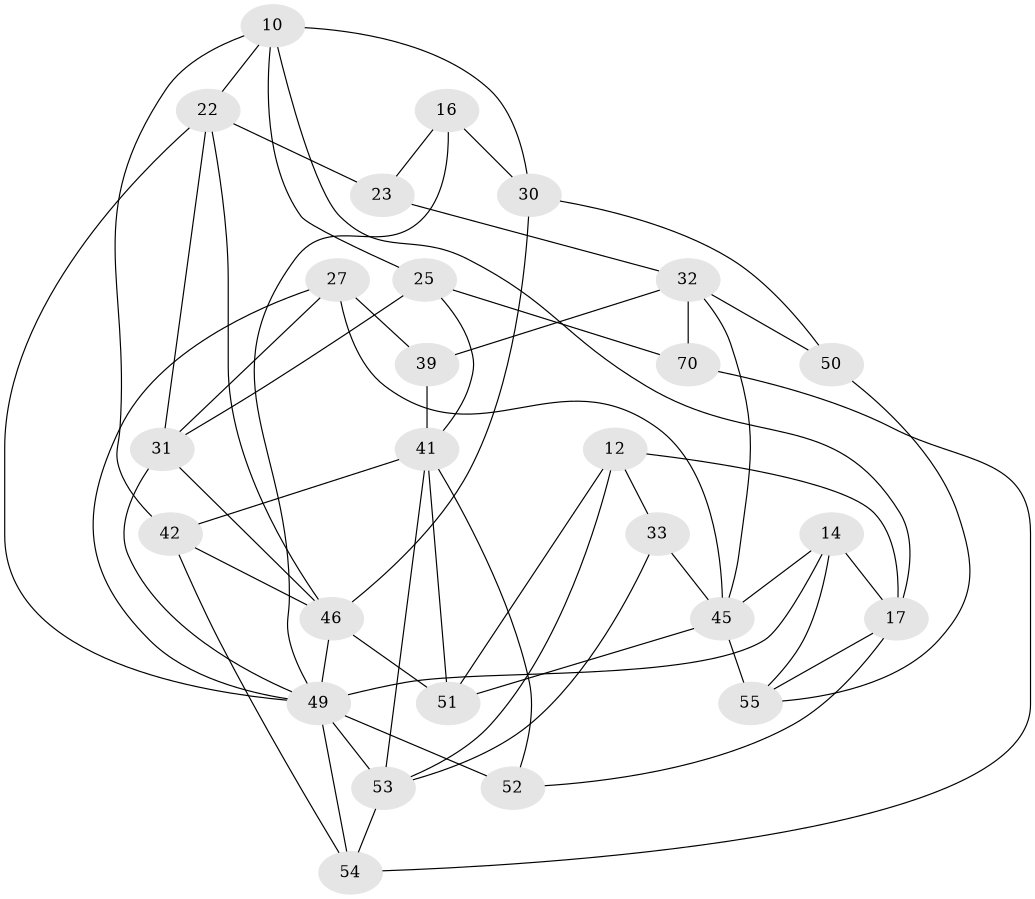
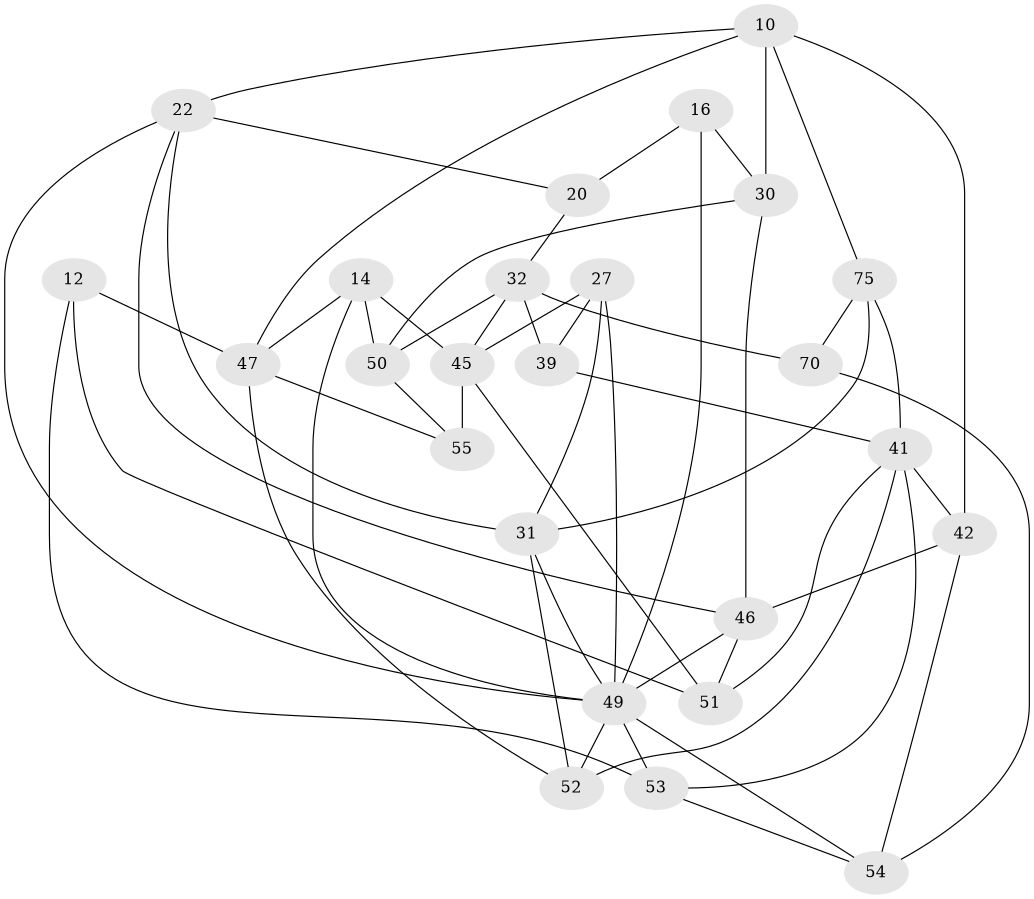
(382, 195) -> (578, 195)
(425, 280) -> (865, 280)
(247, 534) -> (549, 661)
(658, 534) -> none
(896, 619) -> (248, 365)
(810, 626) -> (369, 322)
